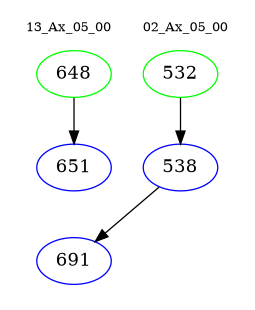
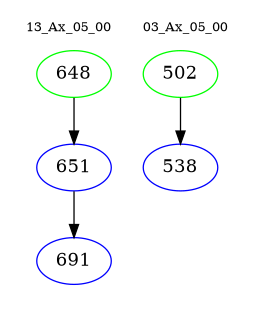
(186, 28) -> (186, 28)
(181, 74) -> (181, 74)
(132, 210) -> (74, 208)
